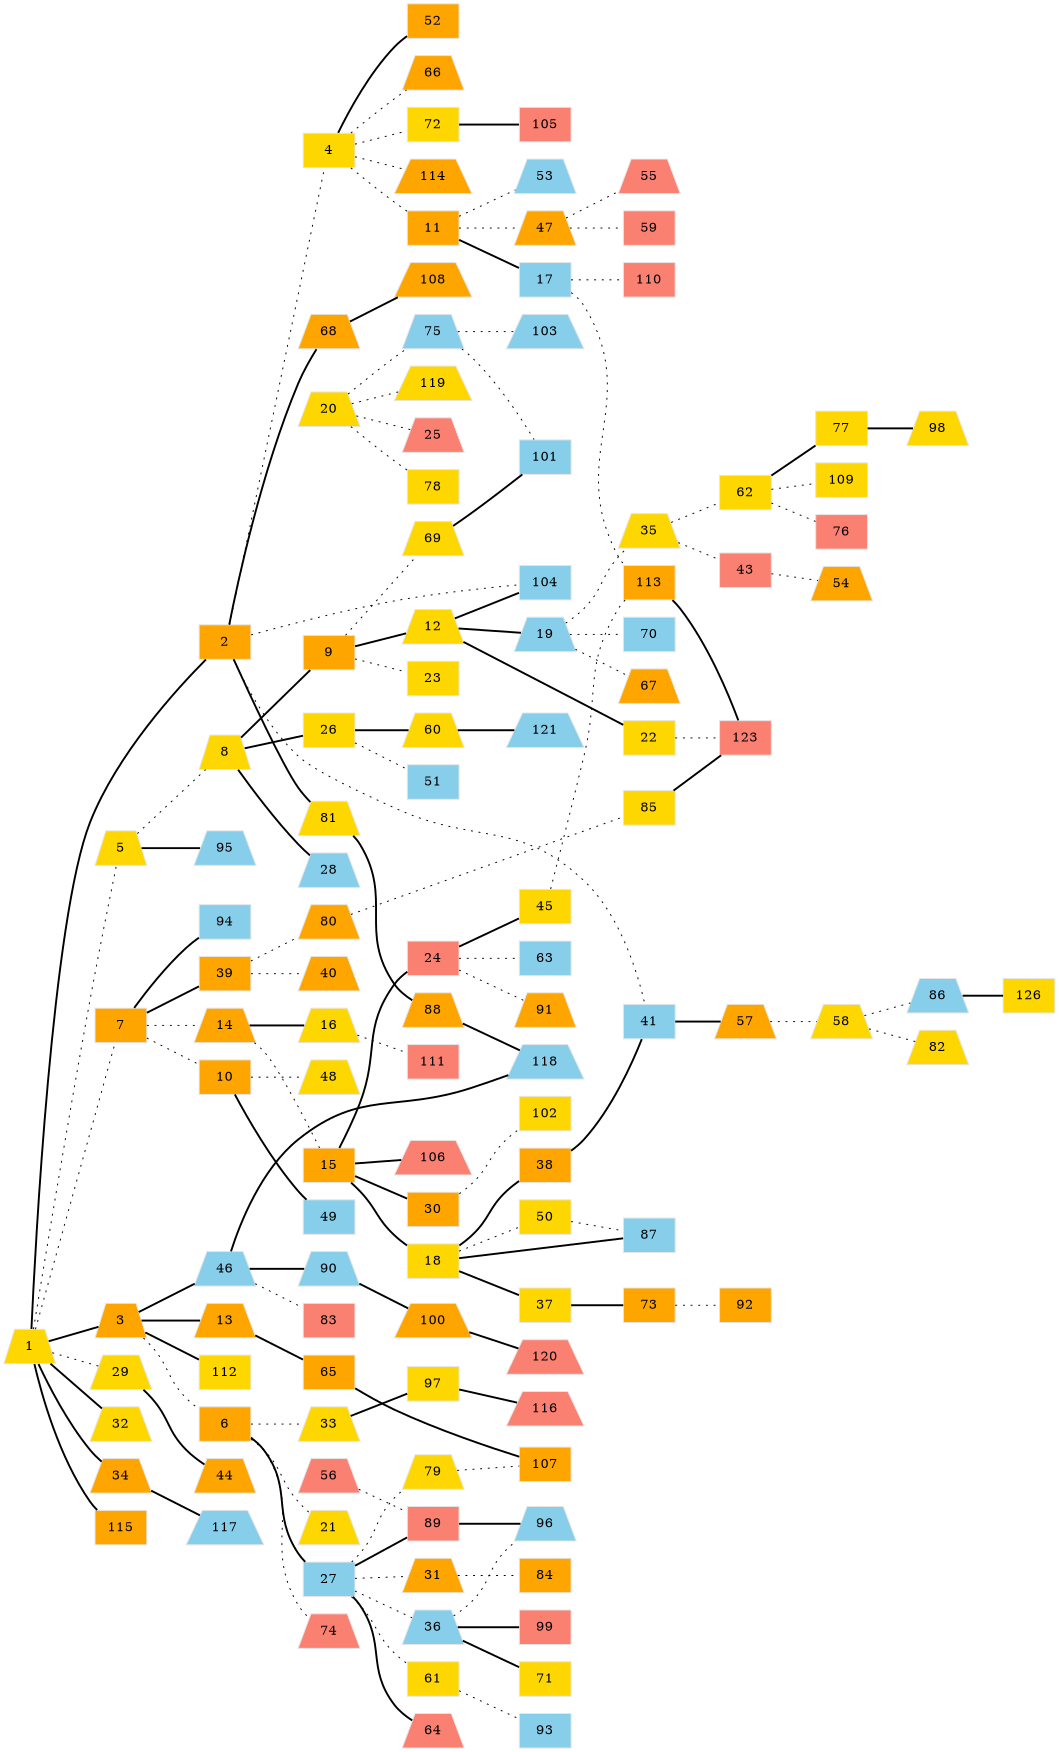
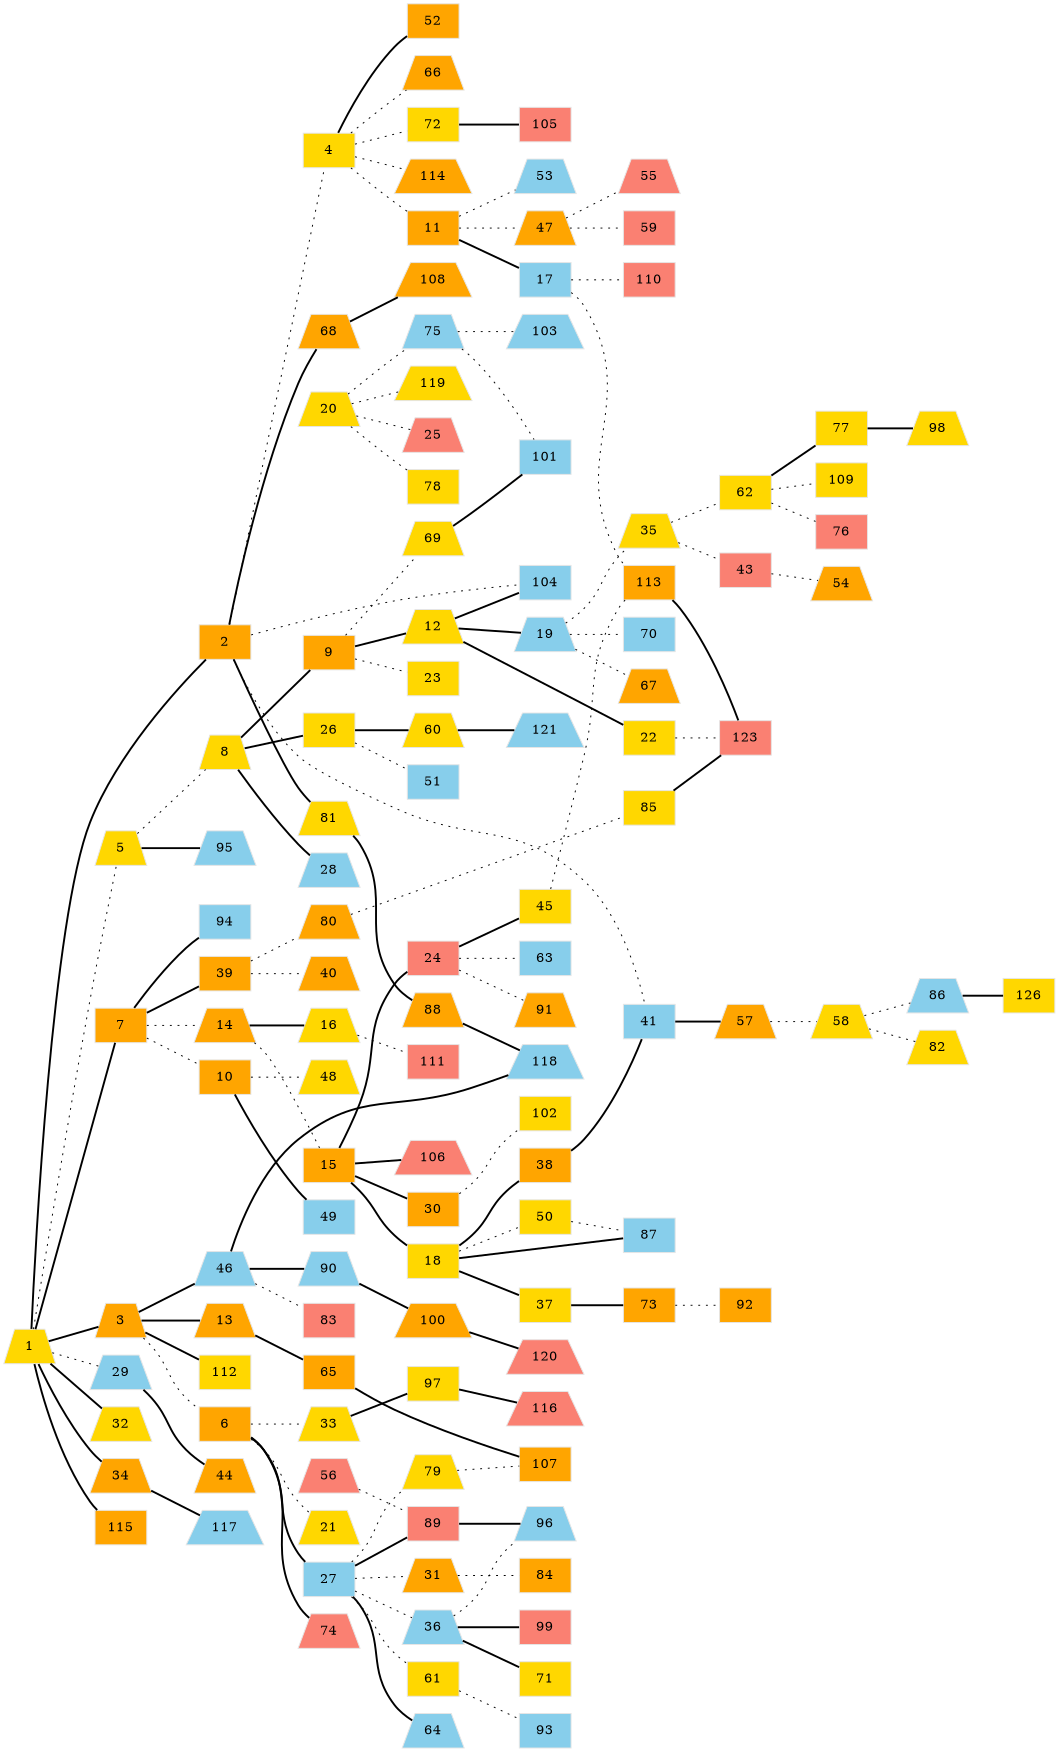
(75, 1186) -> (75, 1186)
(121, 1372) -> (121, 1372)
(282, 1536) -> (282, 1536)
(433, 1731) -> (433, 1731)
